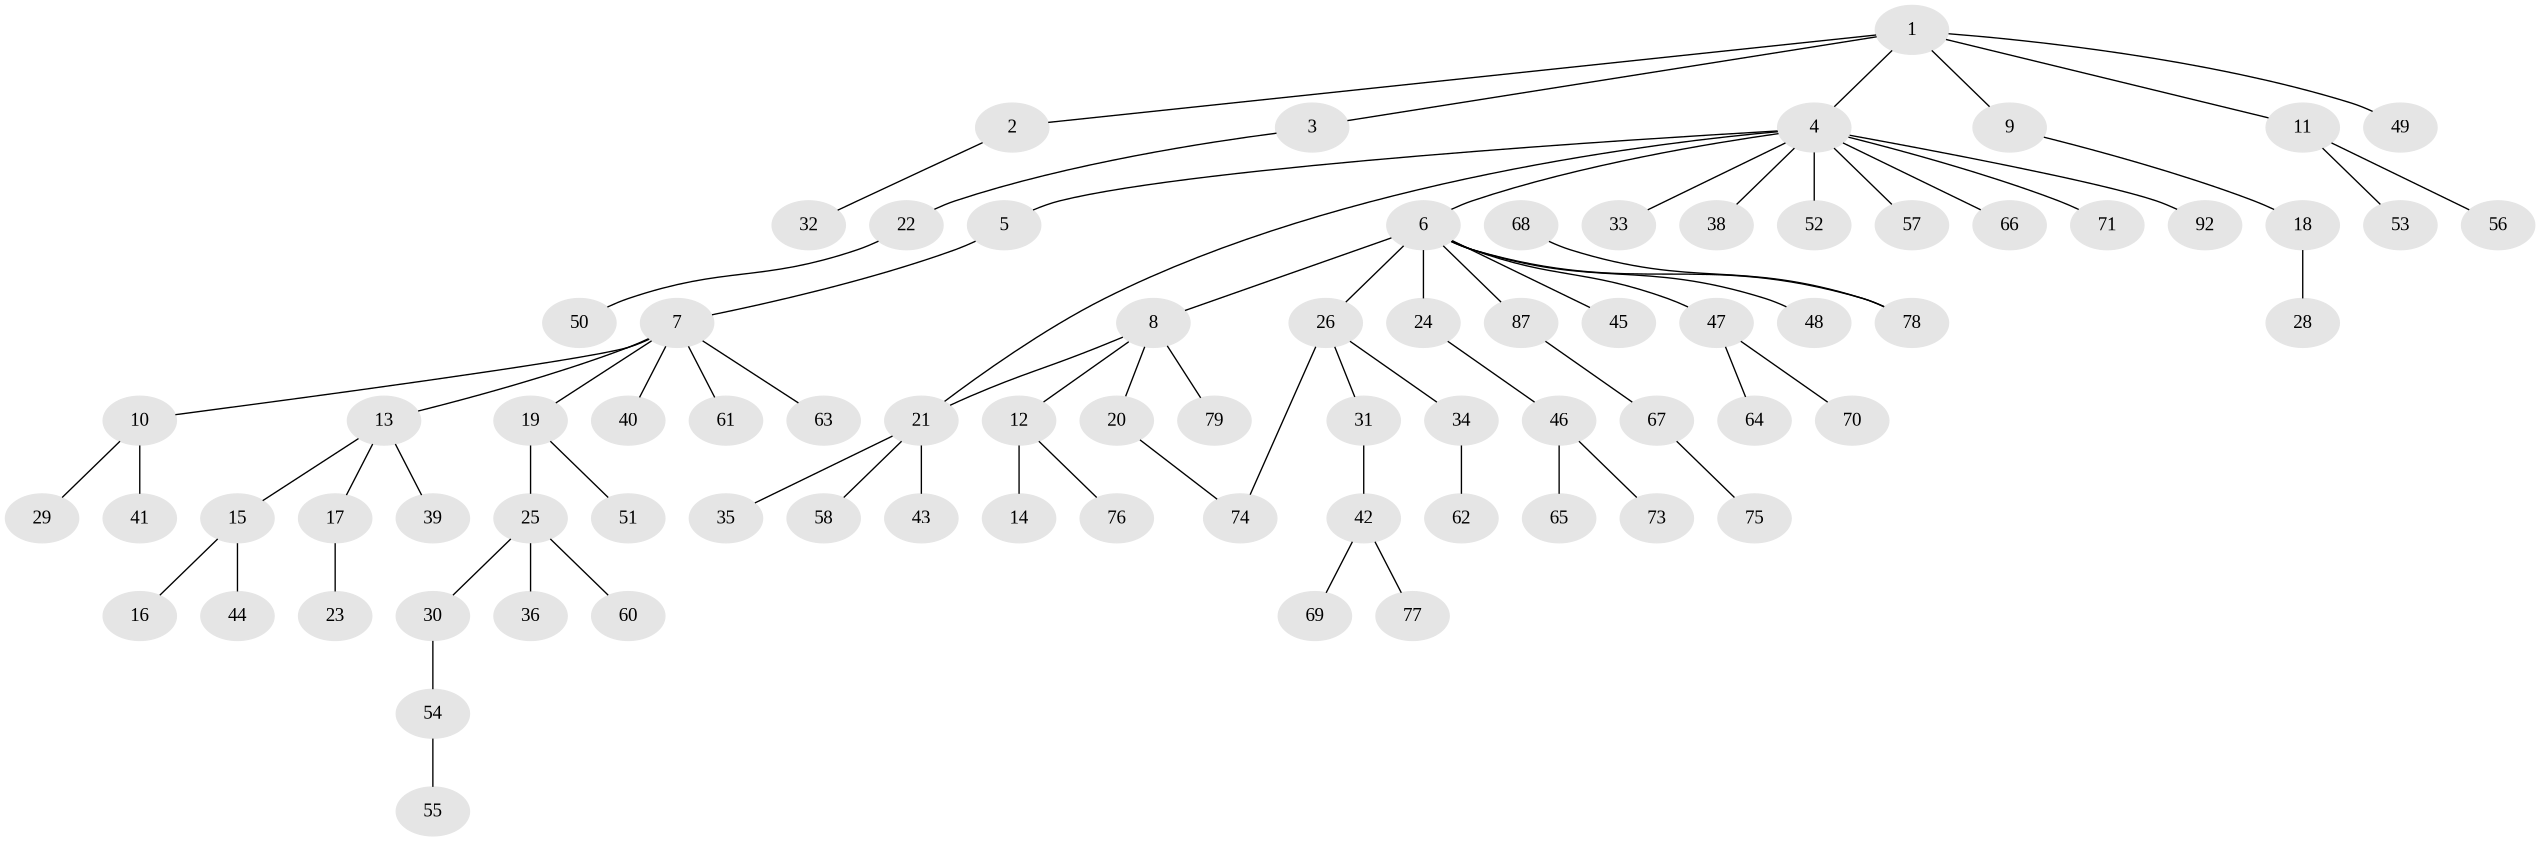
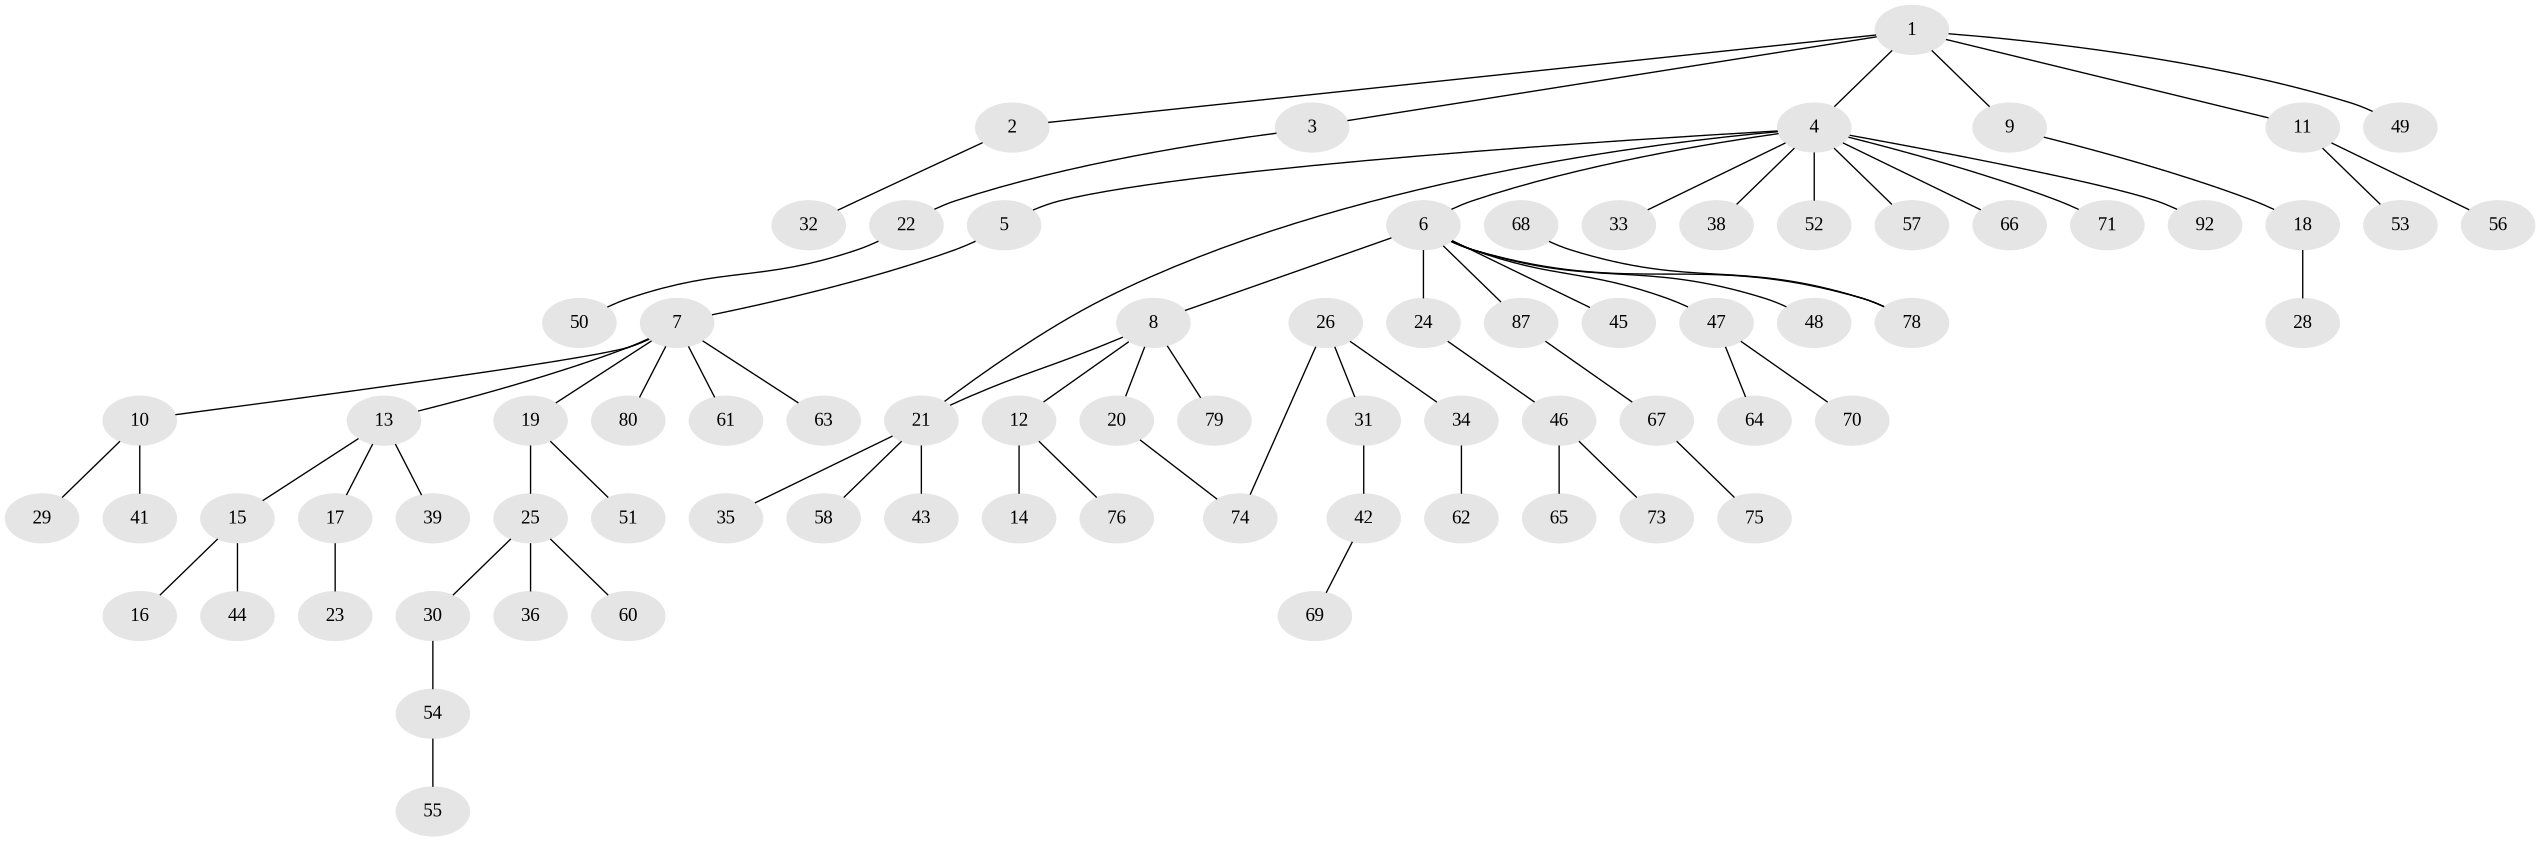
(1375, 274) -> none
(628, 421) -> (628, 421)
(1413, 616) -> none
